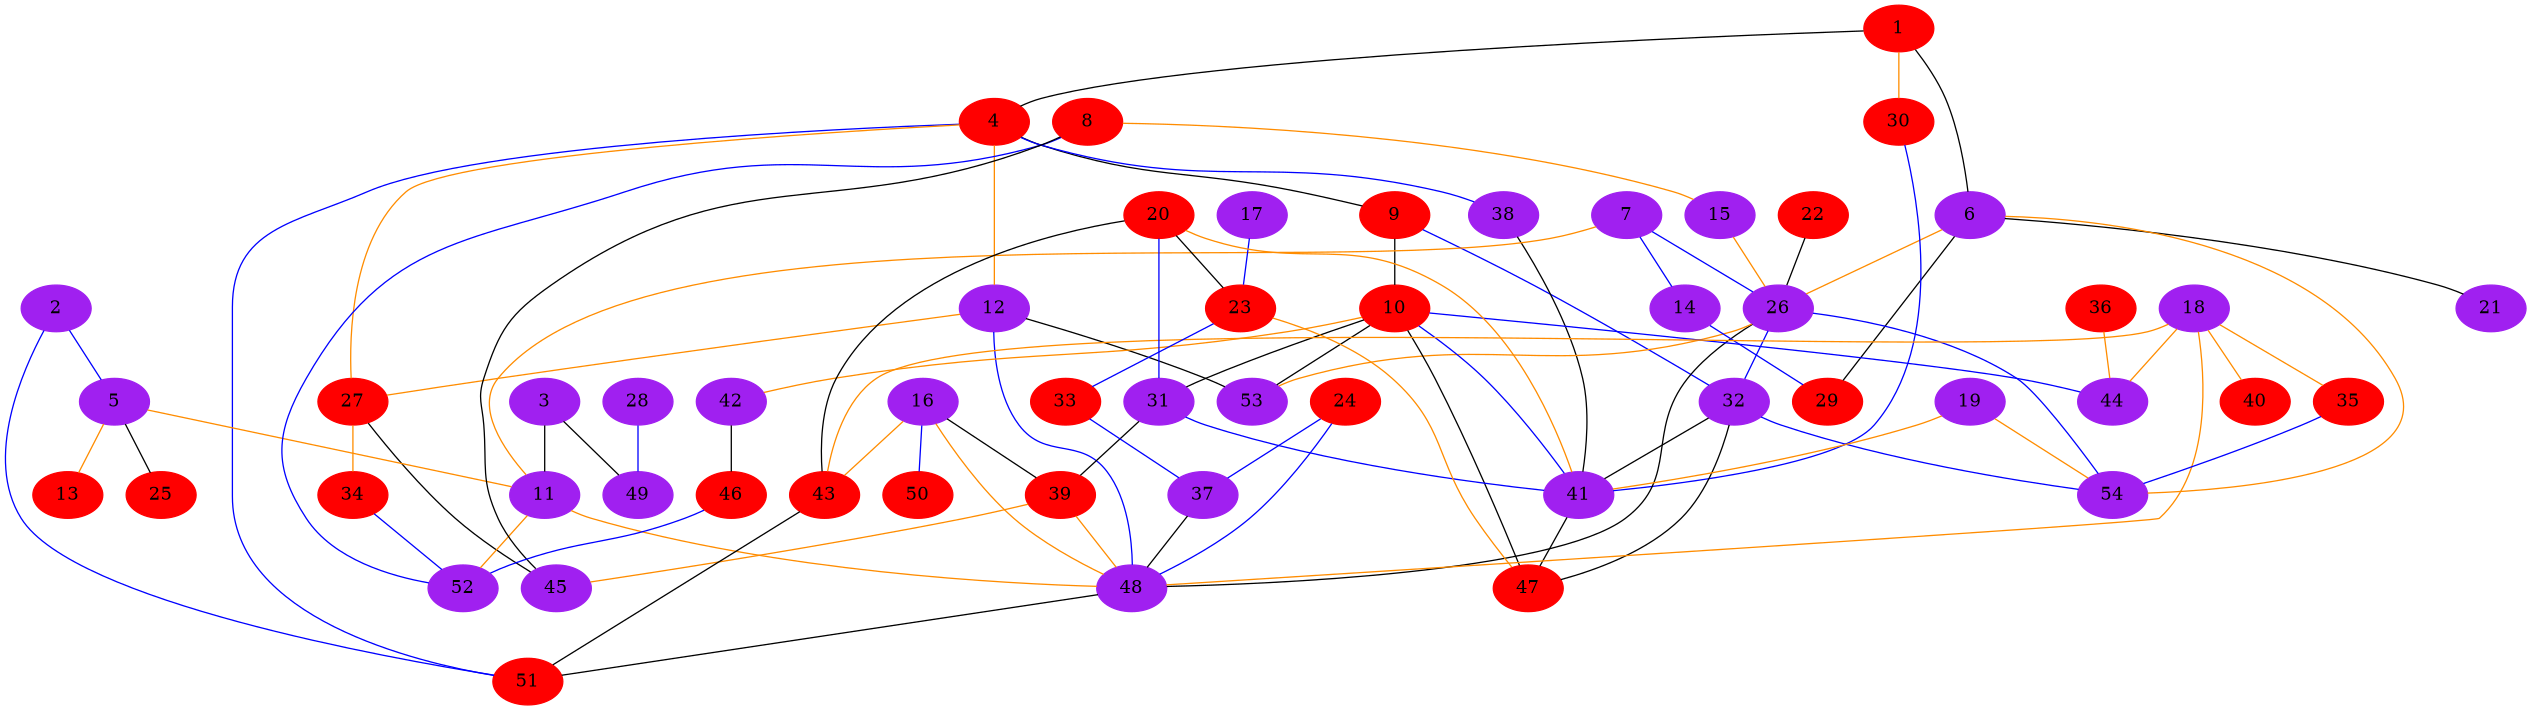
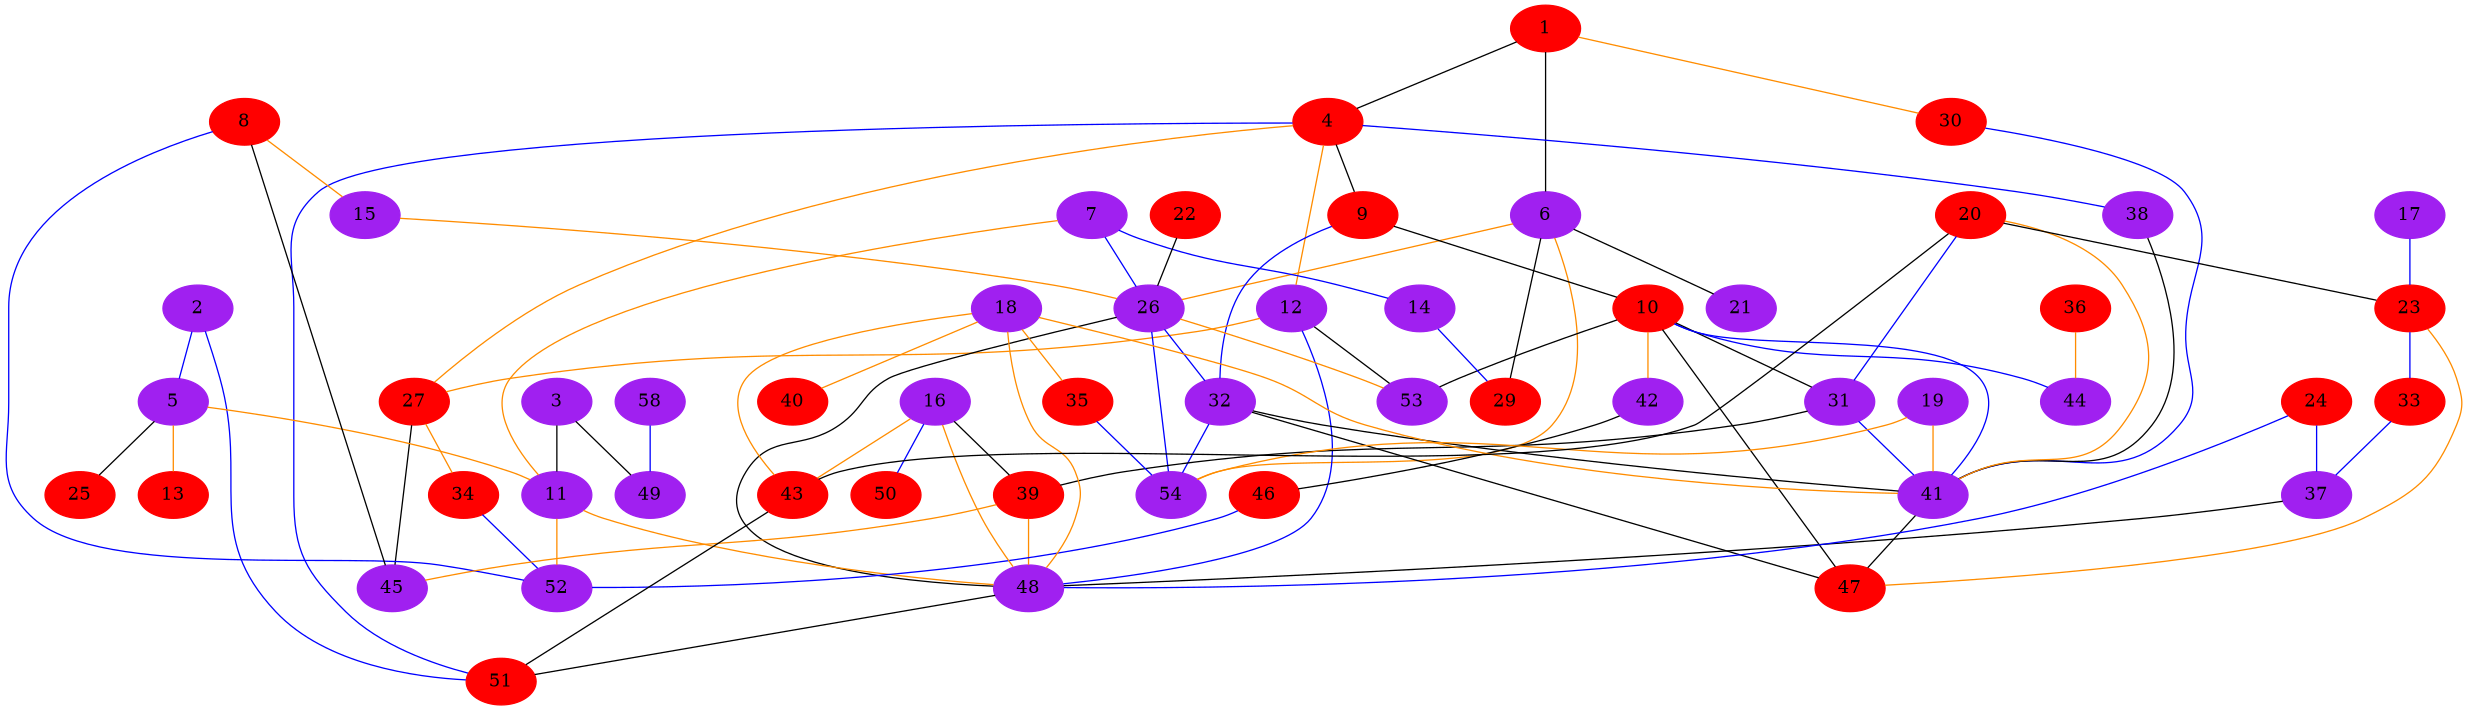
(2153, 355) -> (1352, 421)
(638, 402) -> (650, 402)
